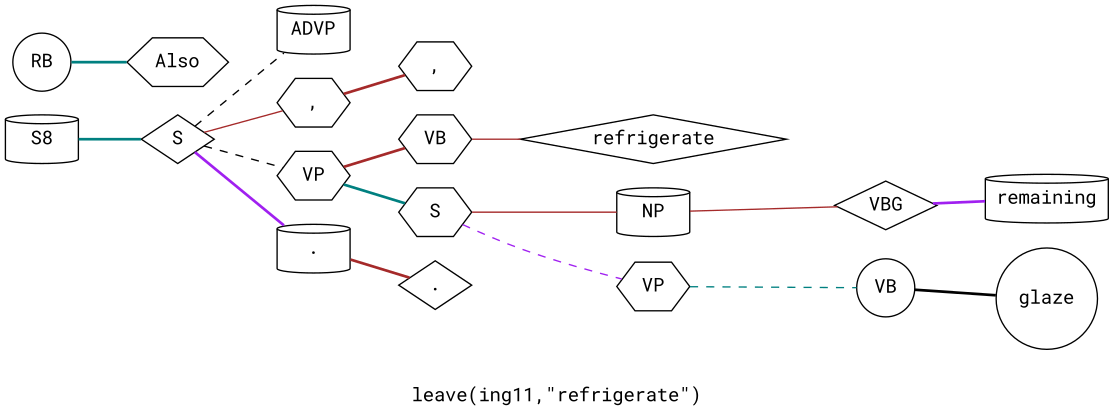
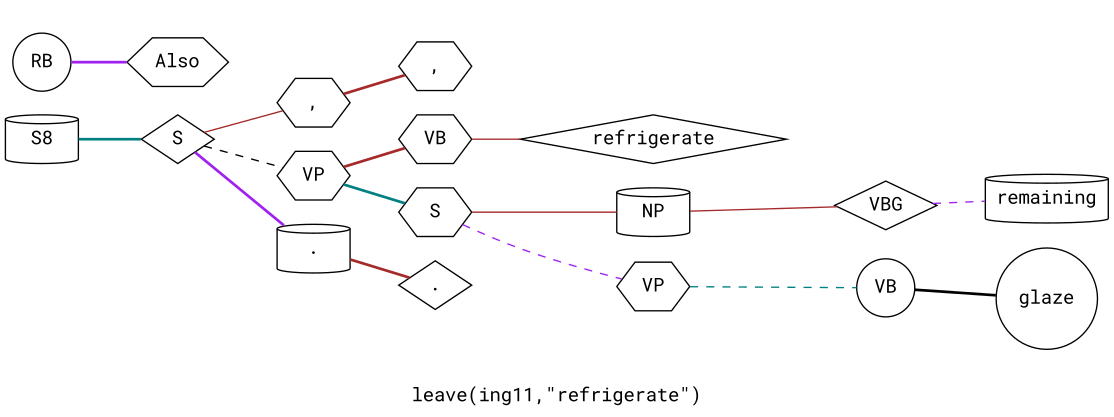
(314, 30) -> none
(99, 62) -> (99, 62)
(959, 202) -> (959, 202)
